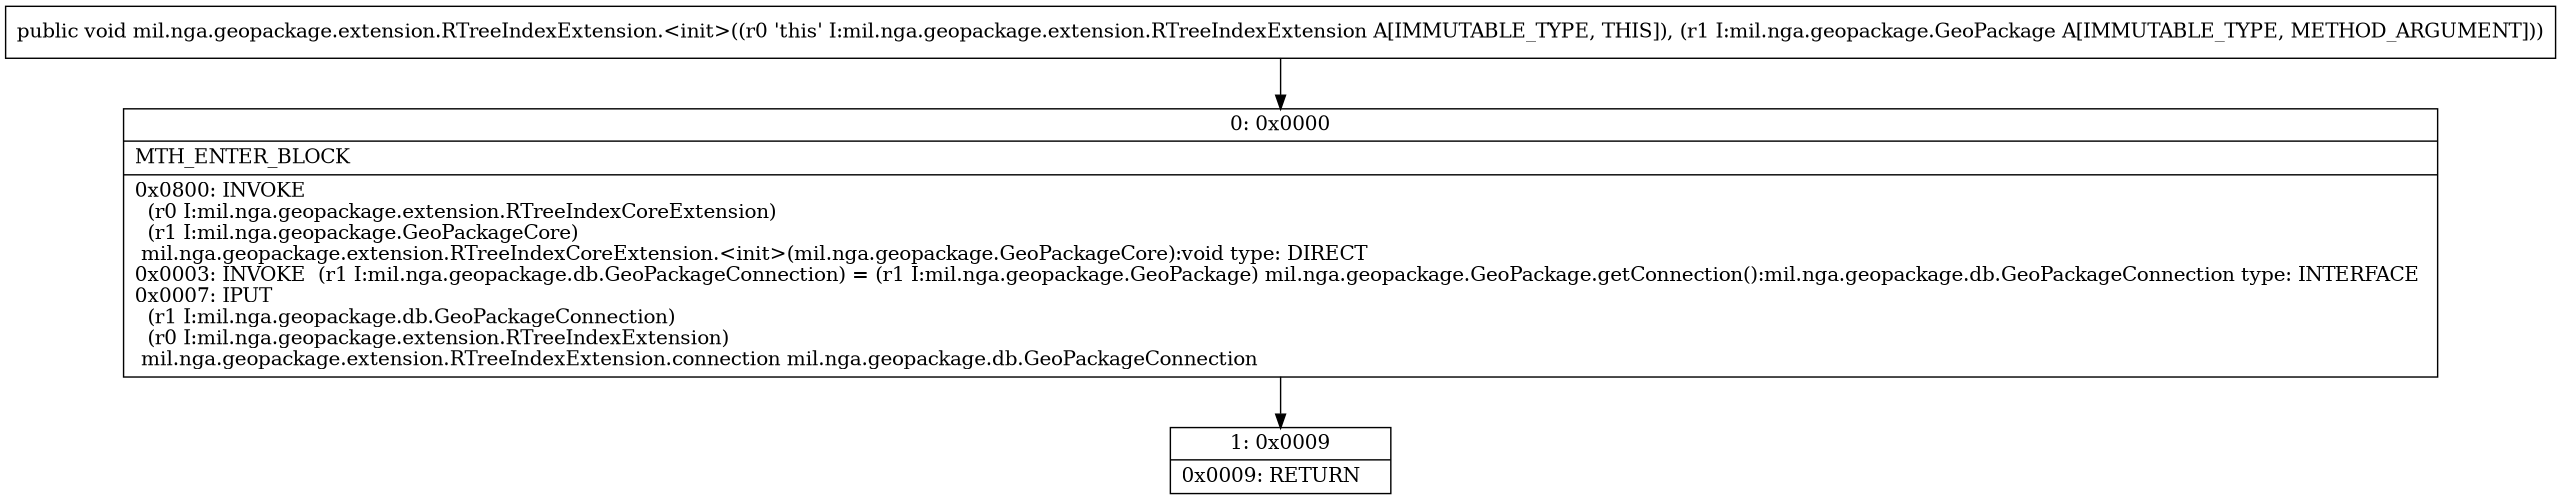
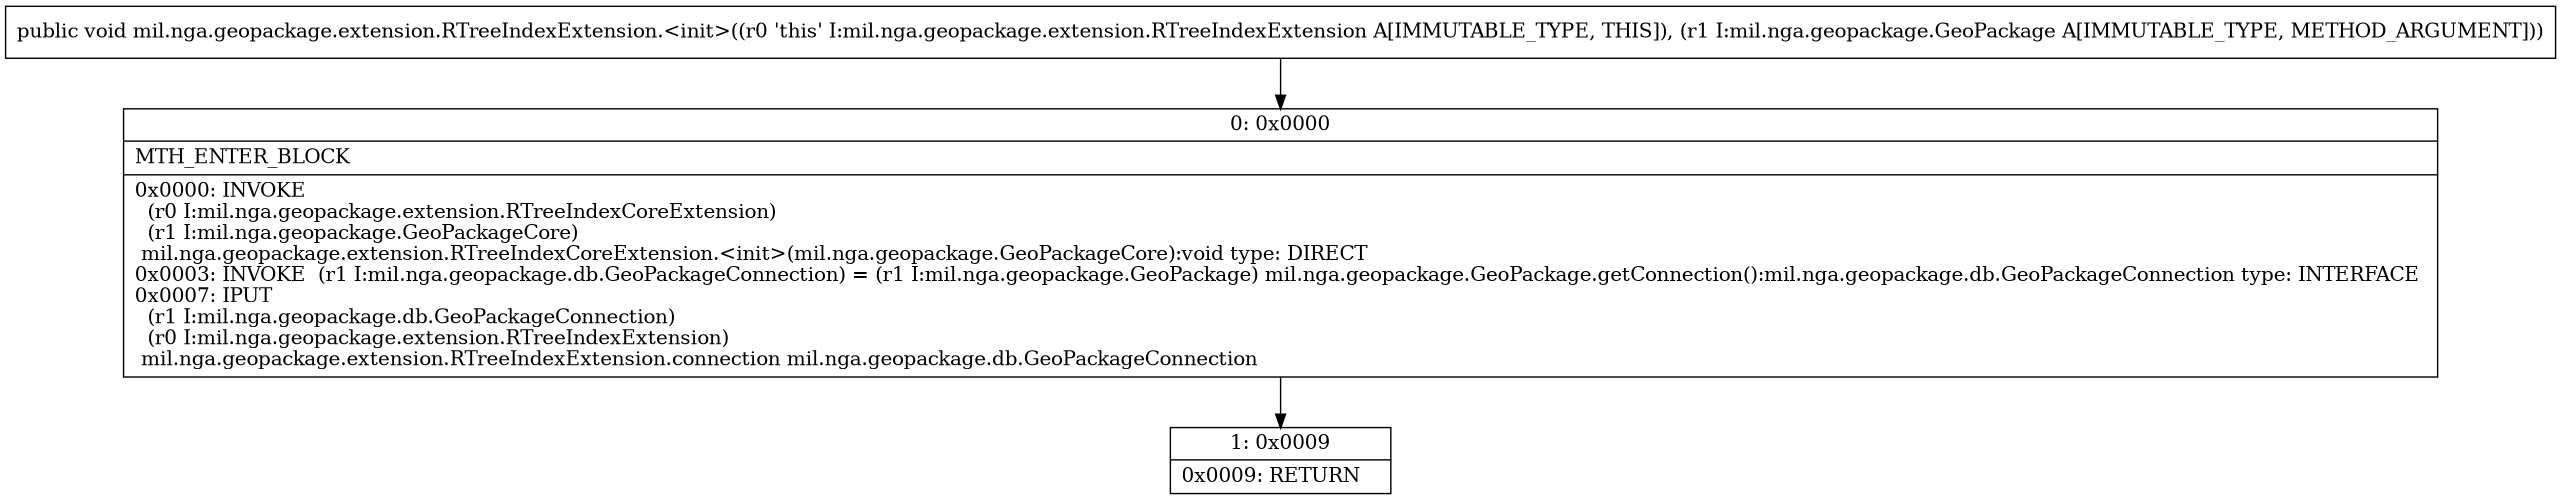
(227, 191) -> (227, 191)
